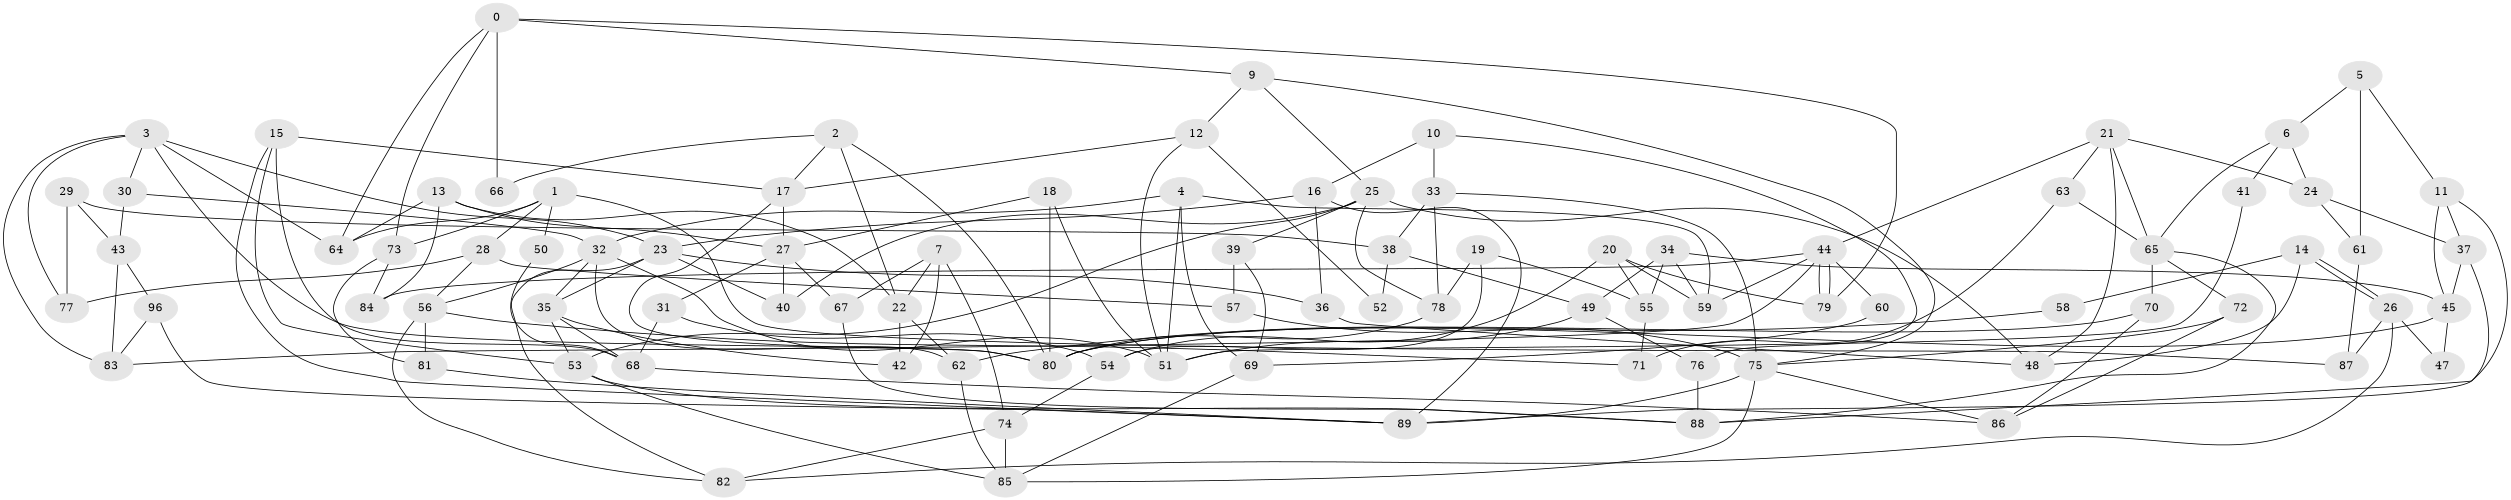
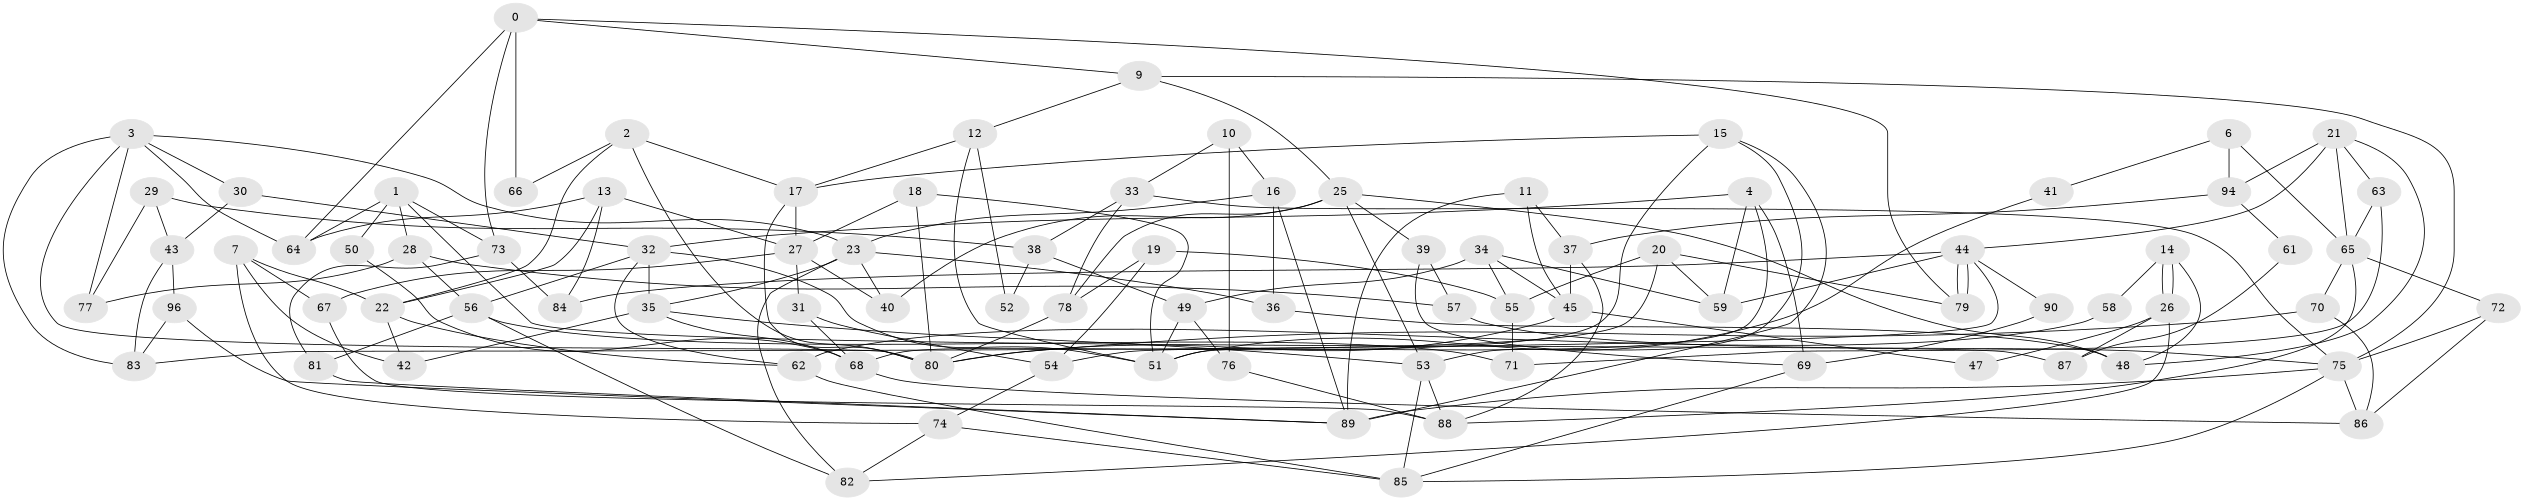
(2360, 76) -> none
(2311, 192) -> (2229, 192)
(1883, 308) -> (2051, 308)
